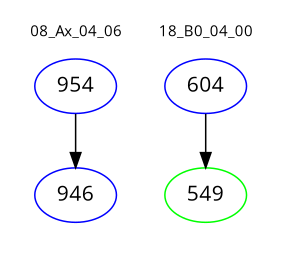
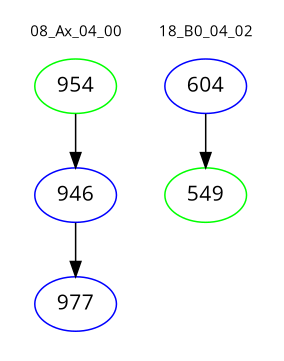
(76, 33) -> (76, 33)
(206, 33) -> (206, 33)
(76, 86) -> (76, 86)
none -> (76, 304)
